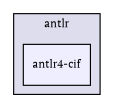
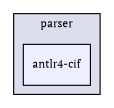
(57, 24) -> (57, 24)
